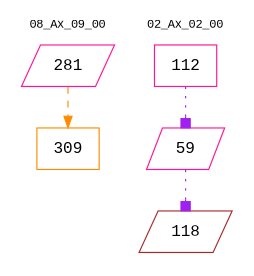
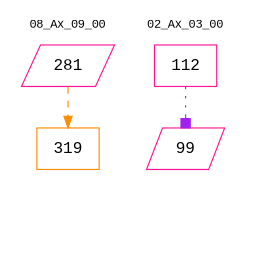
(186, 25) -> (186, 25)
(68, 149) -> (68, 149)
(186, 149) -> (186, 149)
(186, 232) -> none
